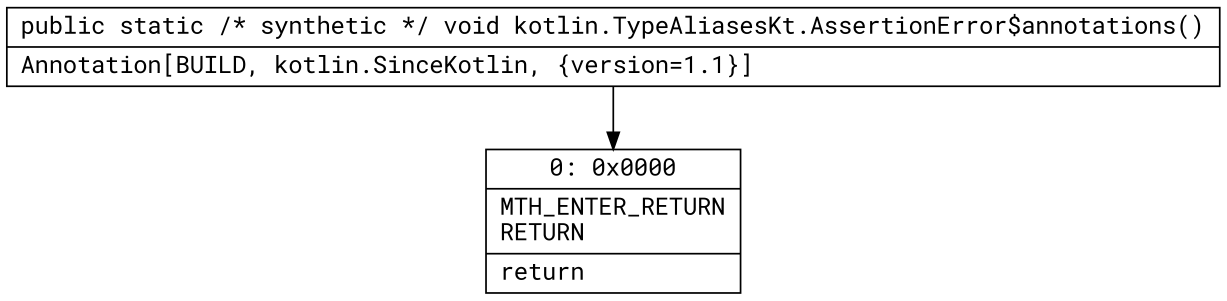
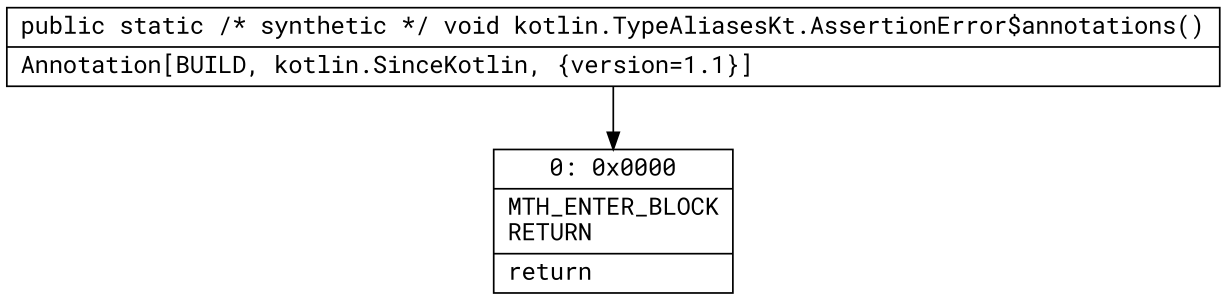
(613, 208) -> (613, 208)
